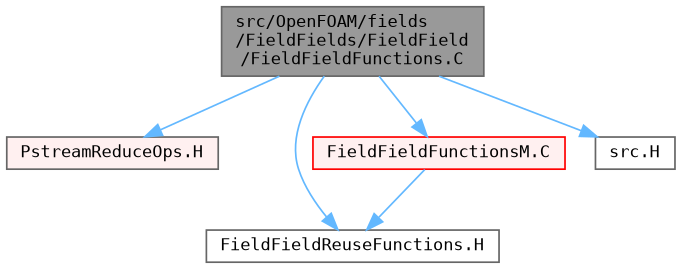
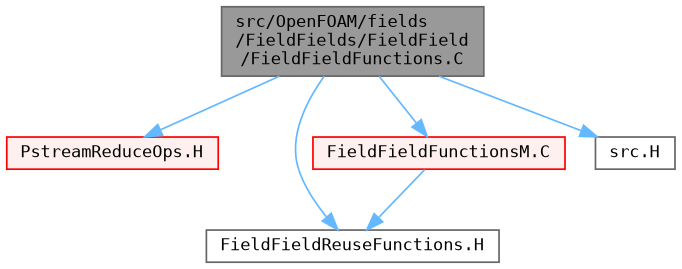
(112, 153) -> (112, 153)
